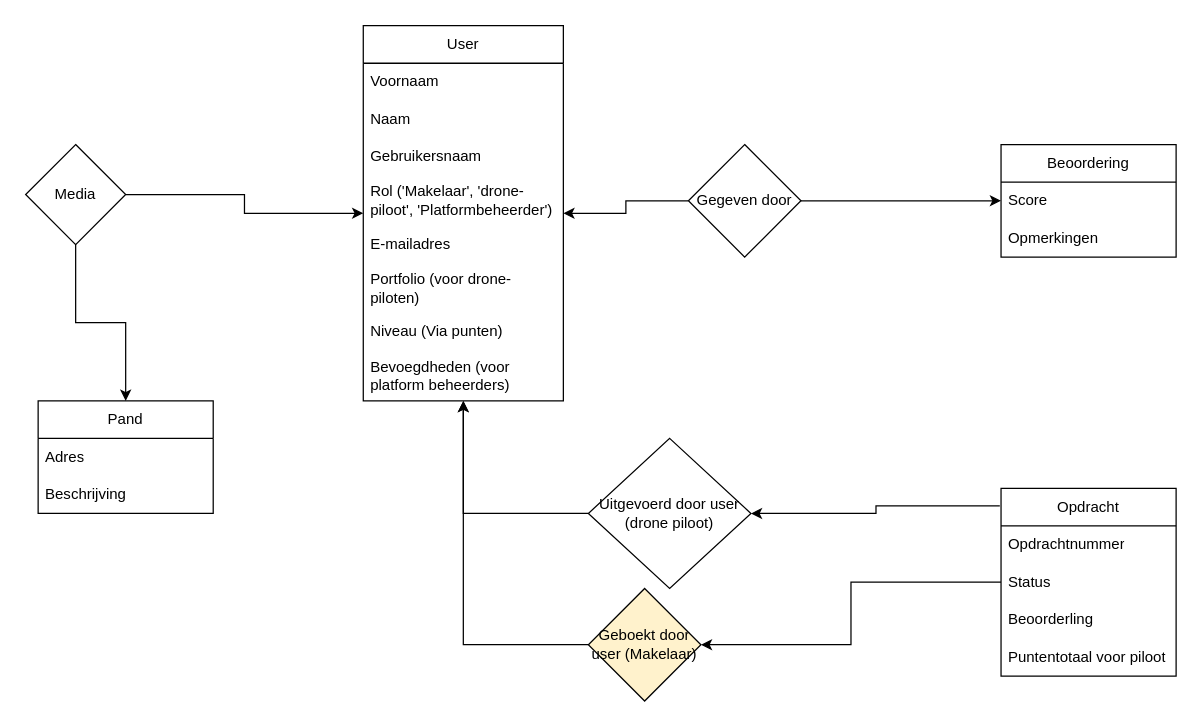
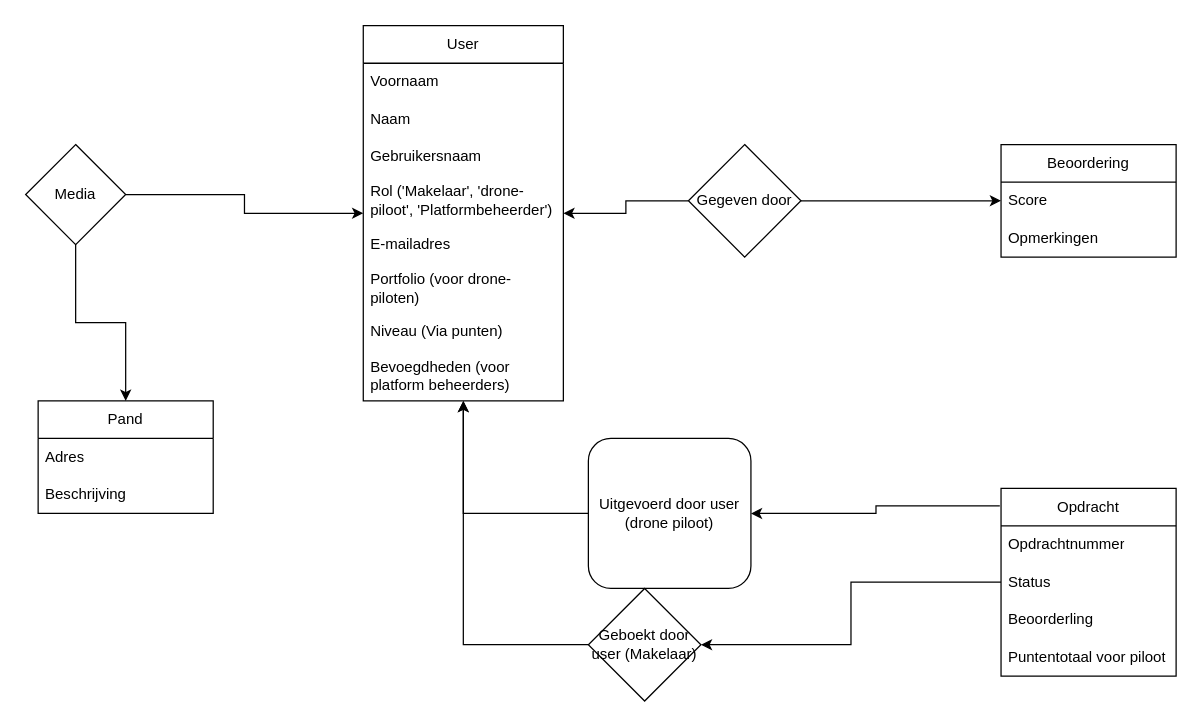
(669, 513) -> (669, 513)
(644, 644) -> (644, 644)
